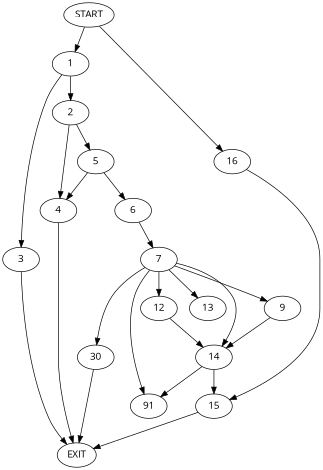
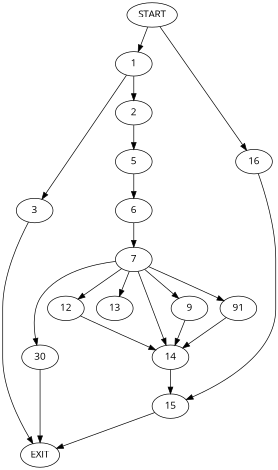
(58, 211) -> none
(184, 380) -> (207, 331)
